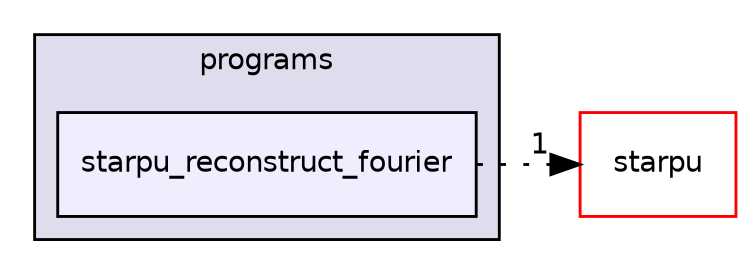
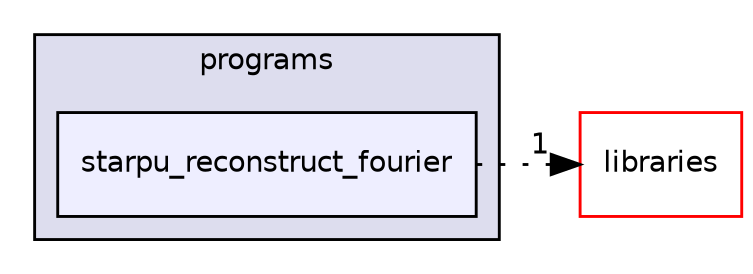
(658, 165) -> (661, 165)
